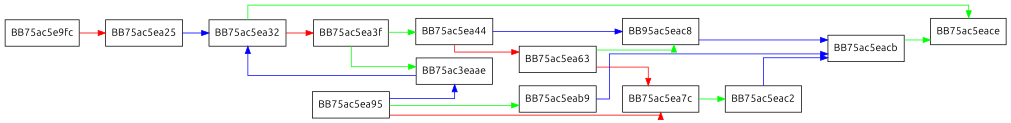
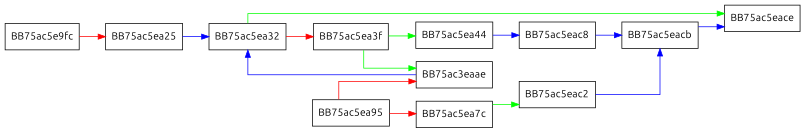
(661, 32) -> (557, 35)
(914, 40) -> (708, 27)
(558, 59) -> none
(425, 99) -> (365, 81)
(558, 99) -> none
